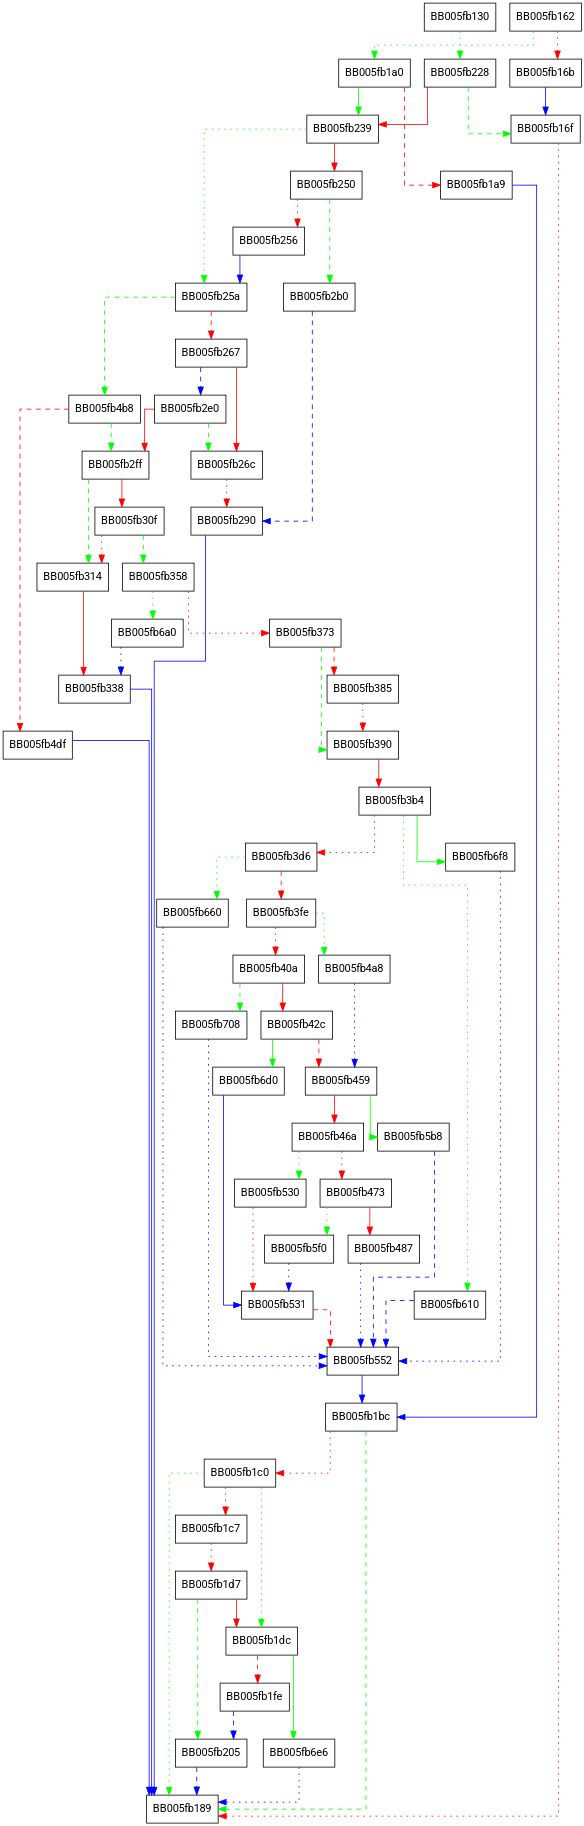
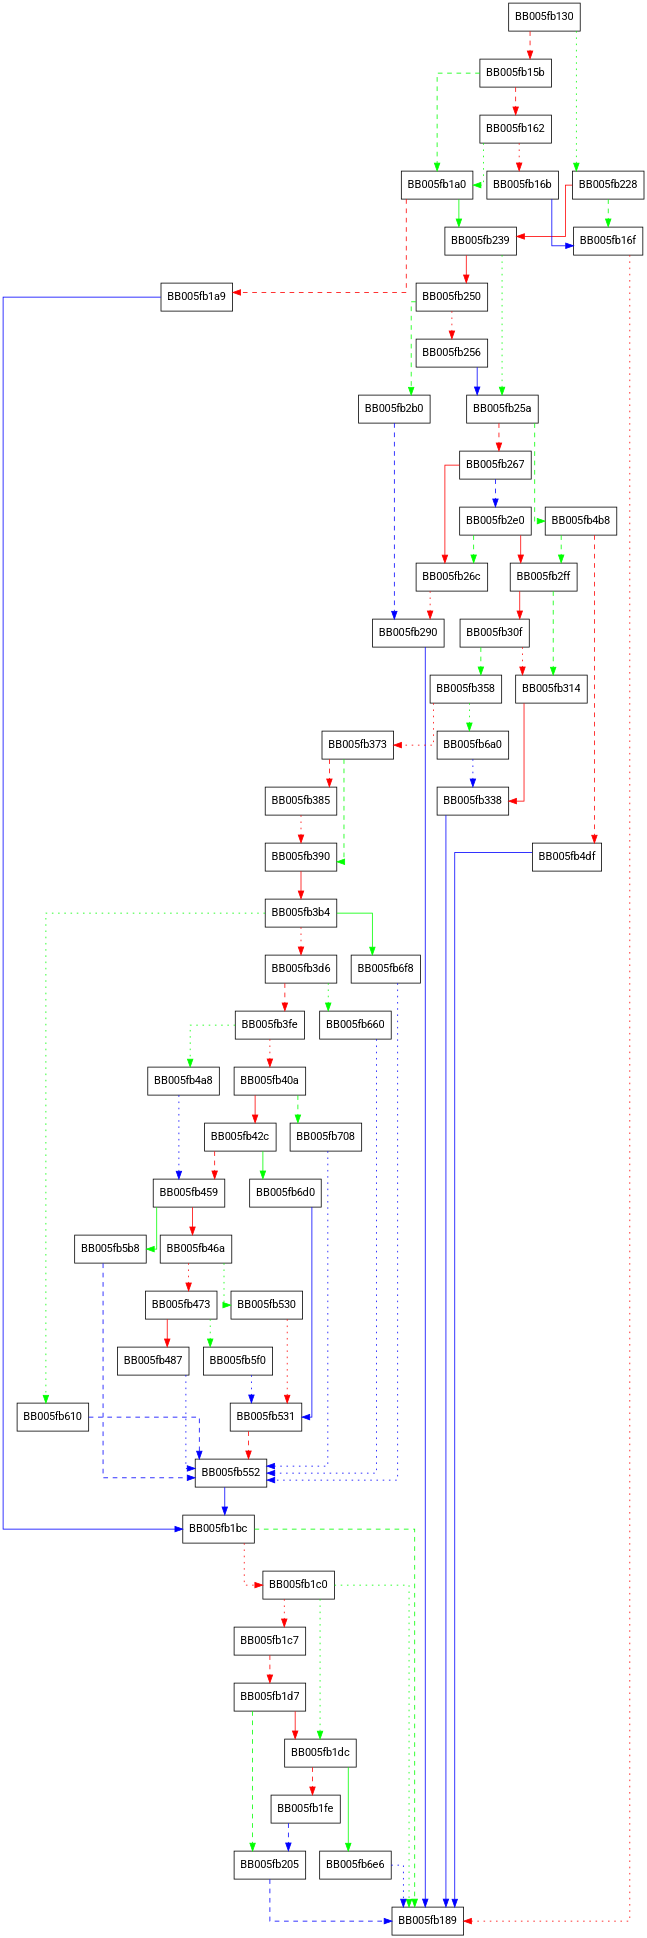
none -> (516, 73)
(211, 1553) -> (270, 1665)
